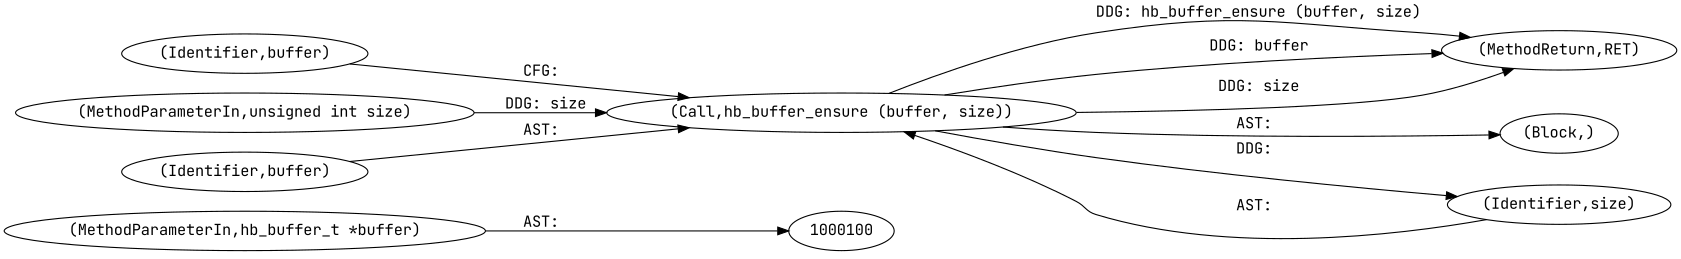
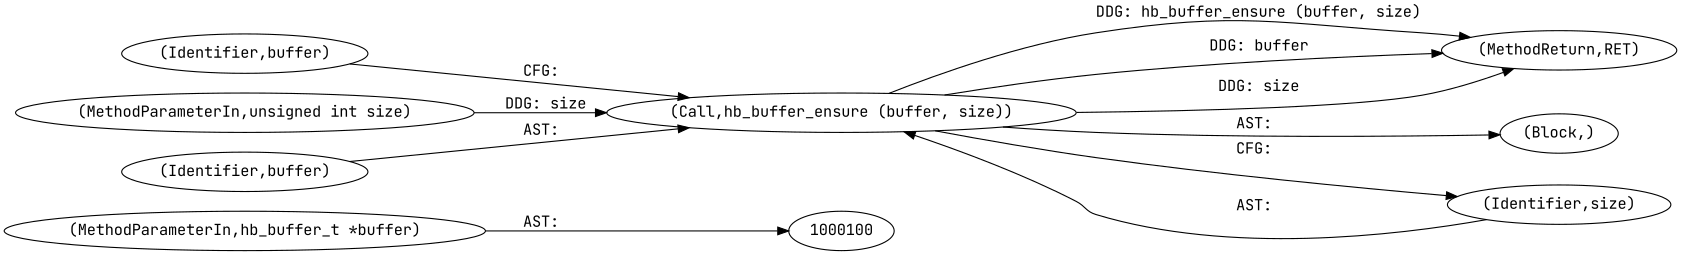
(1259, 149) -> (1259, 149)
